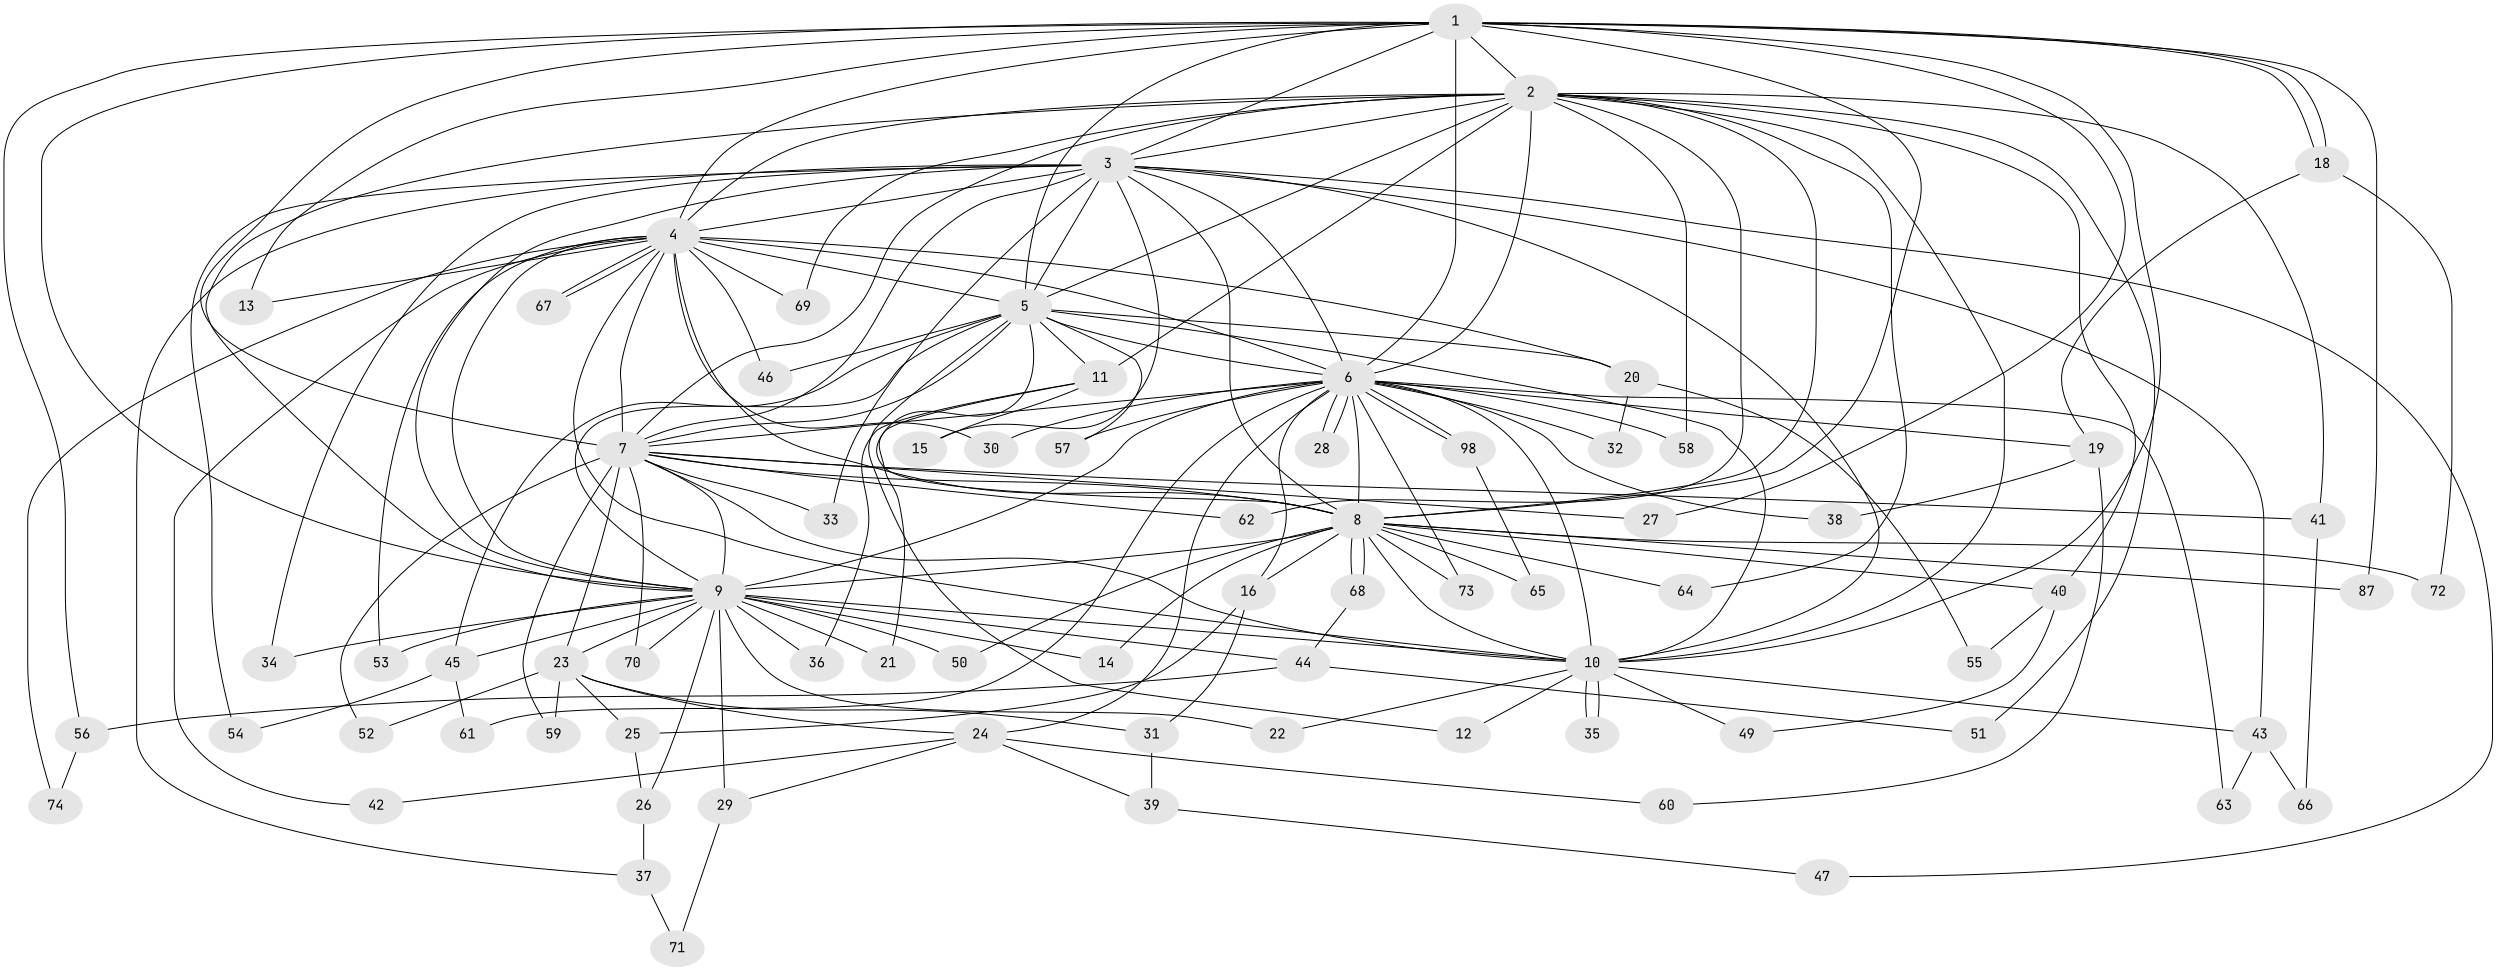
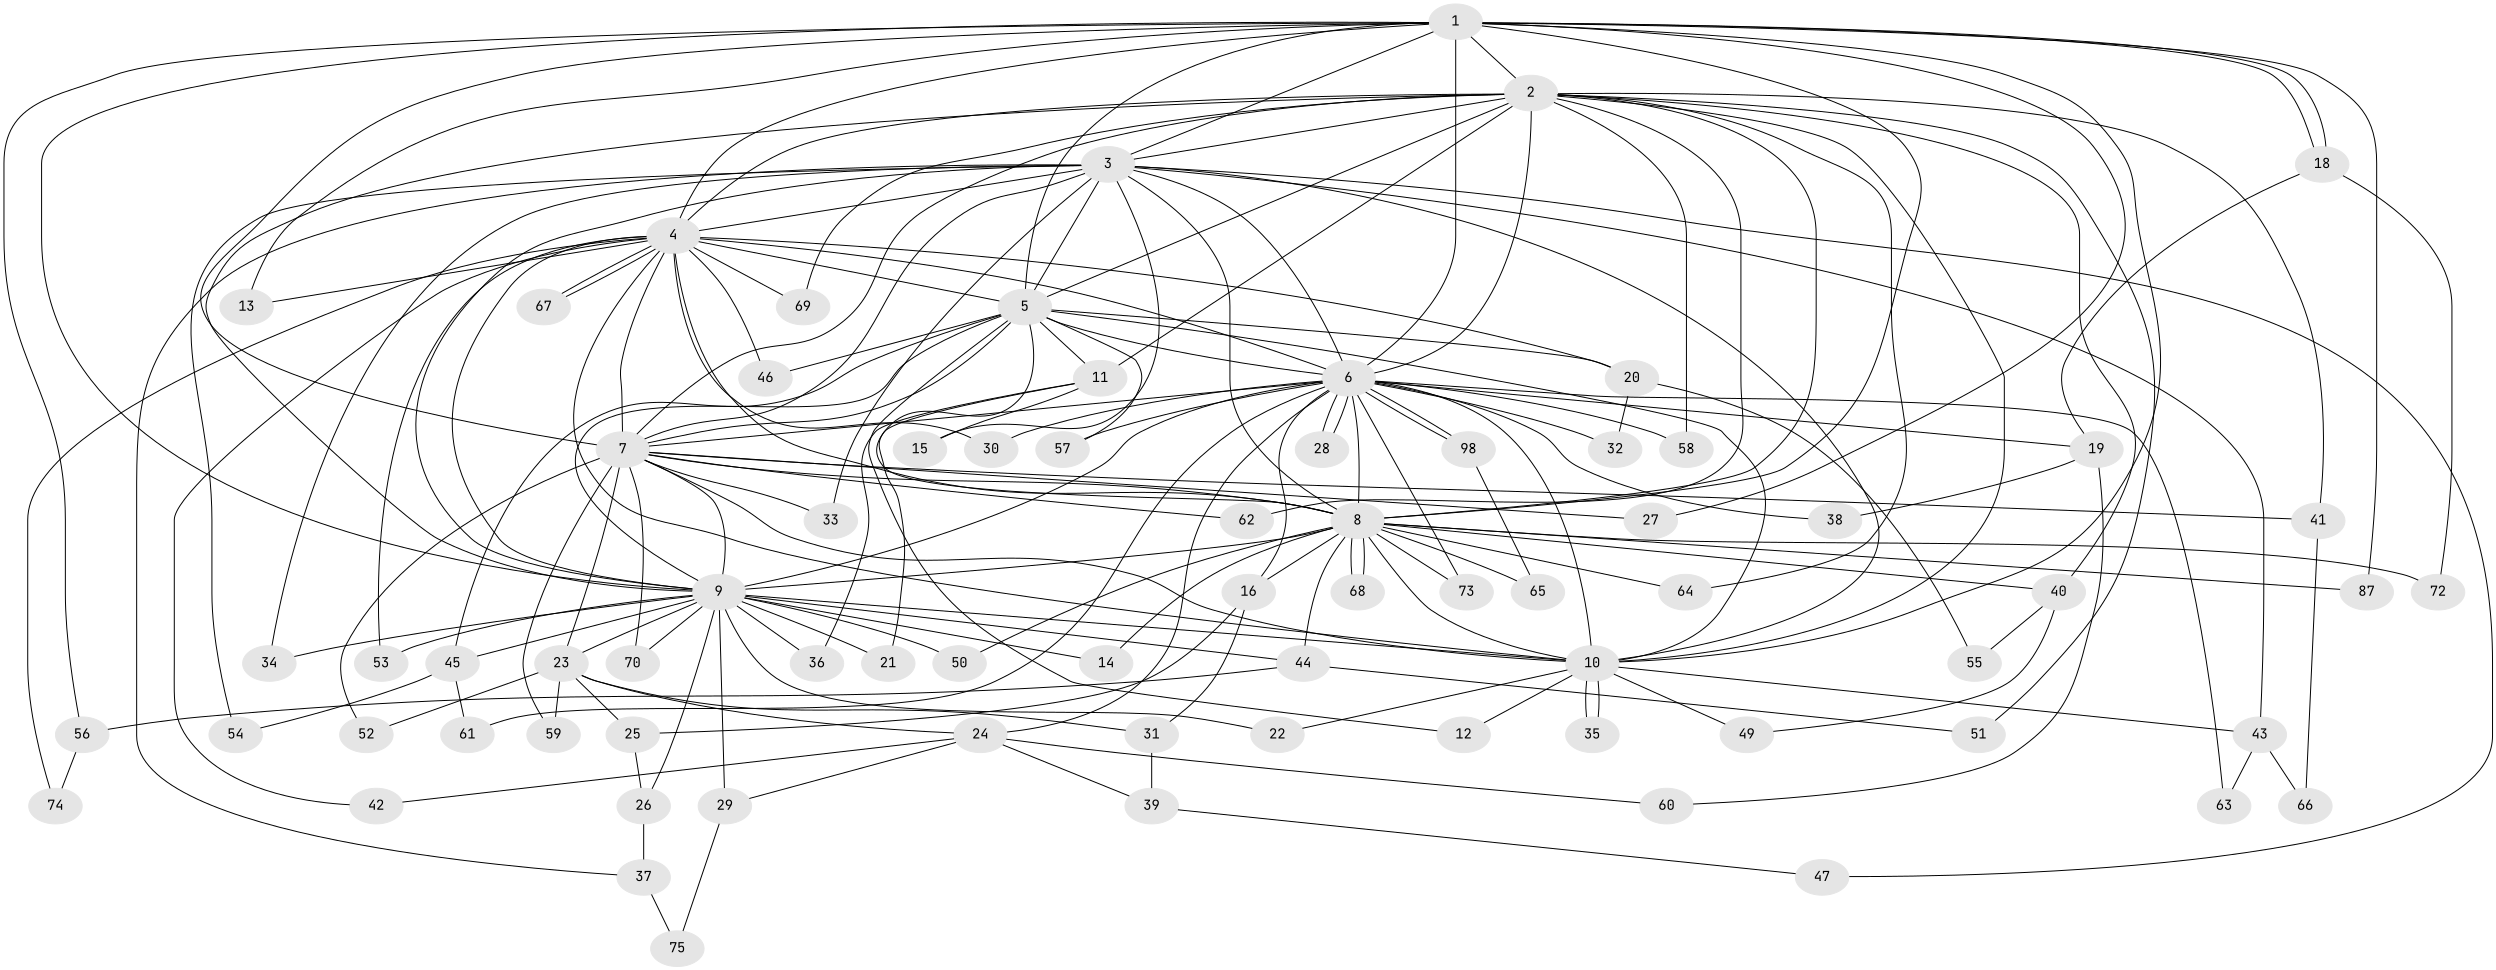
(1330, 628) -> (1317, 588)
(677, 949) -> (677, 949)
